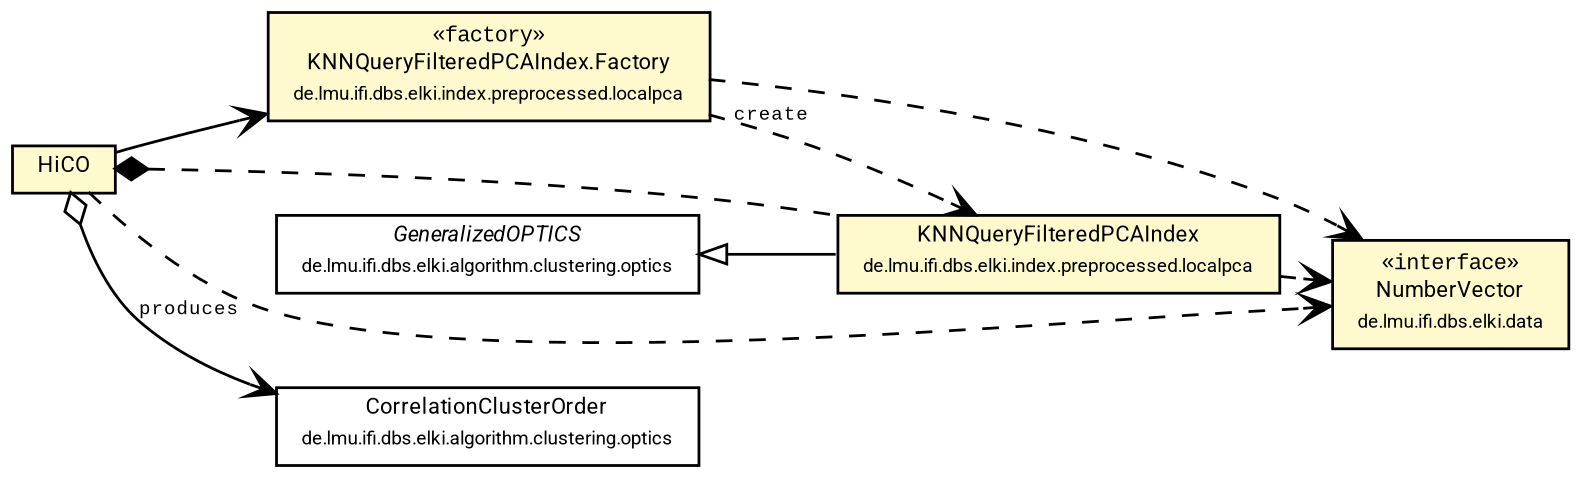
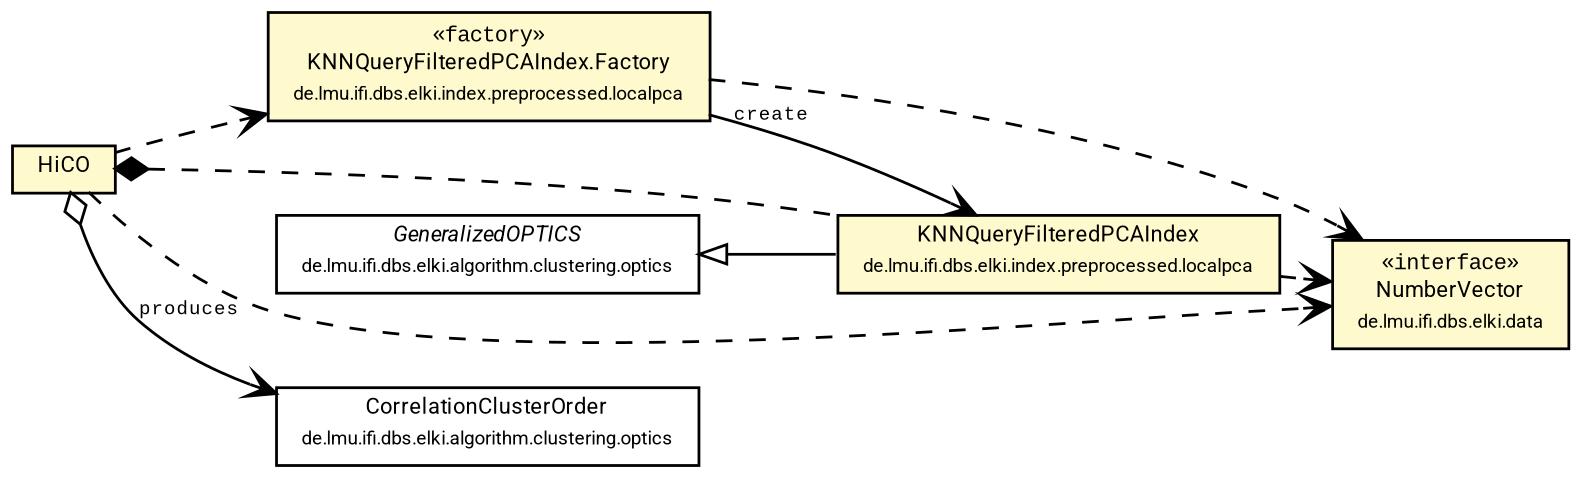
(177, 136) -> (177, 136)
(832, 153) -> (832, 153)
